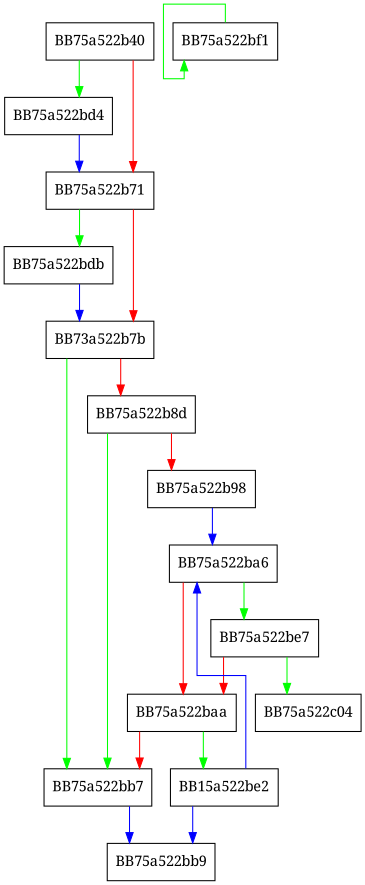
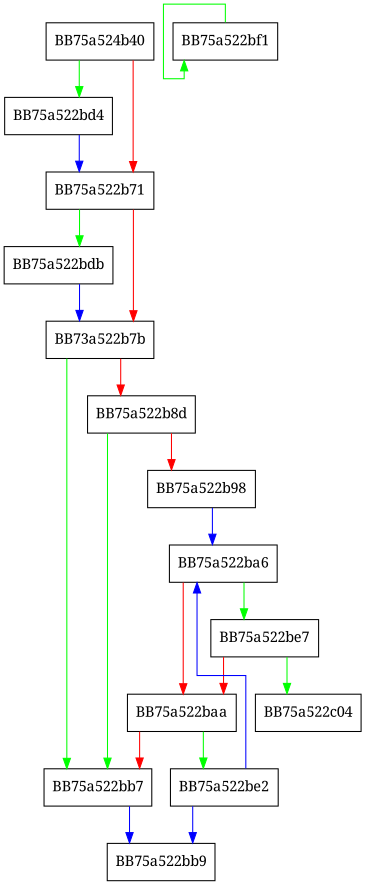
(100, 41) -> (100, 41)
(224, 787) -> (224, 787)
